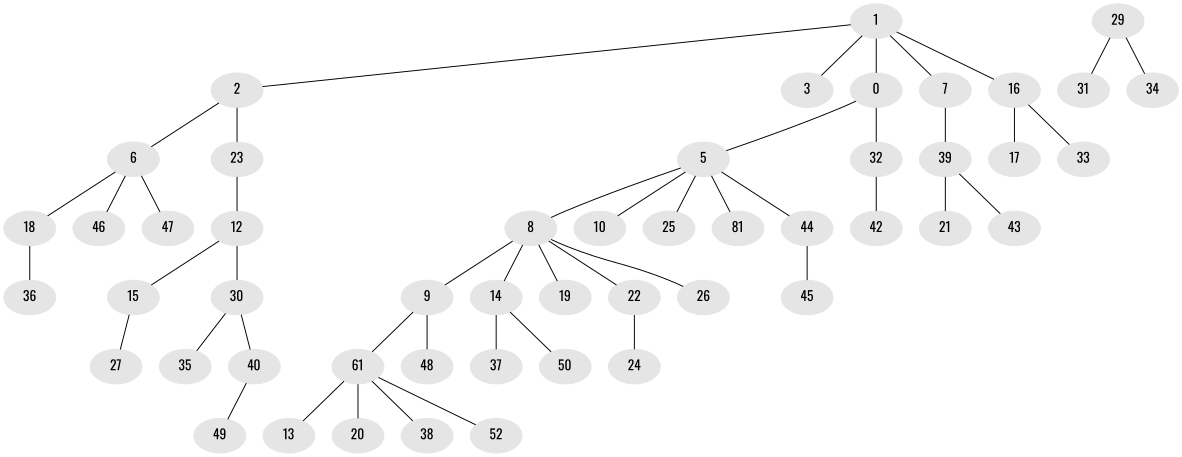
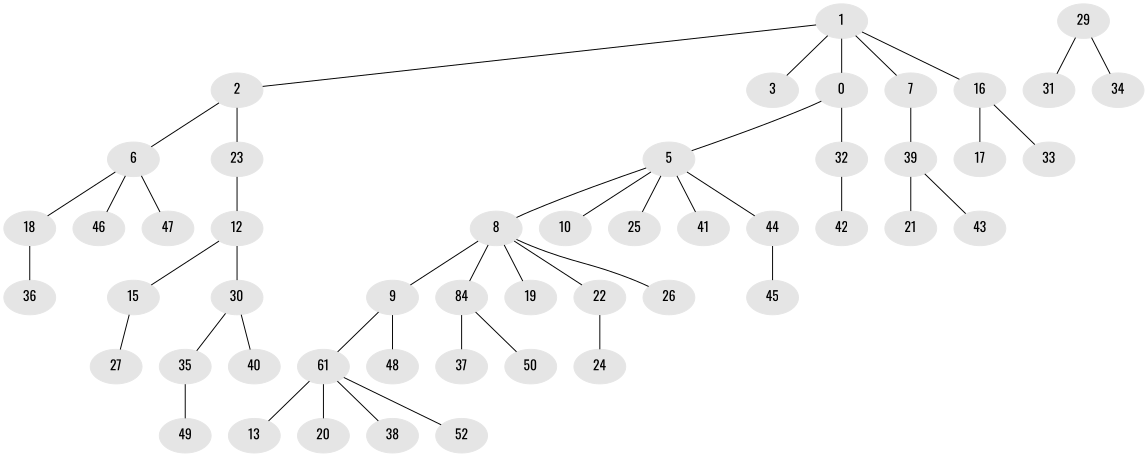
(738, 228) -> (703, 228)
(496, 298) -> (462, 298)
(237, 401) -> (185, 401)
